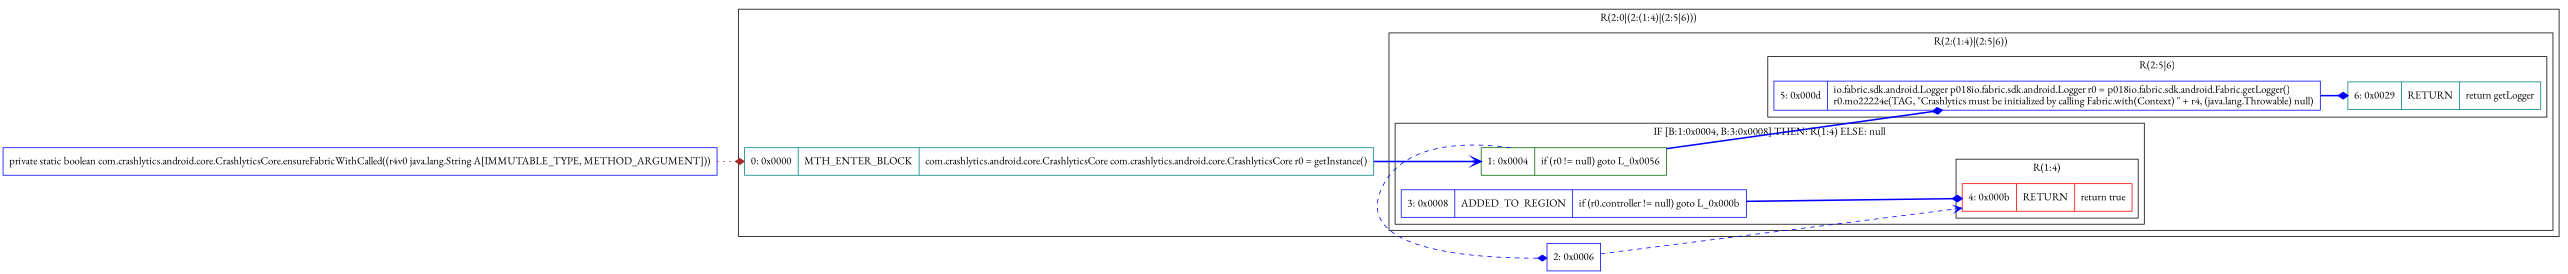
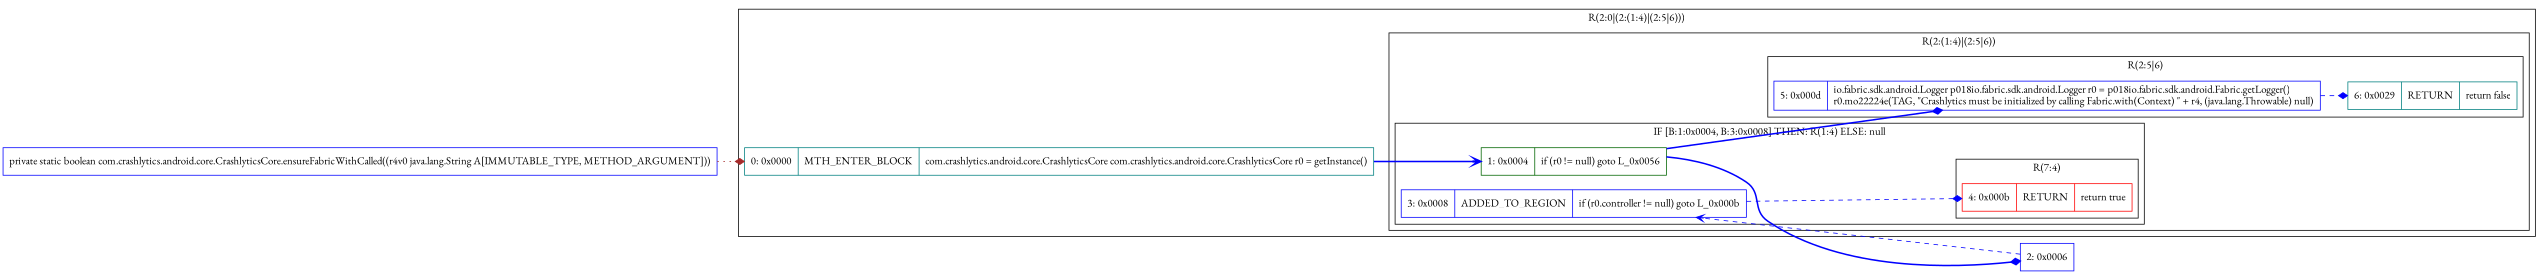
(2500, 95) -> (2488, 95)
(2329, 96) -> (2329, 96)
(2047, 168) -> (2047, 168)
(1850, 200) -> (1850, 200)
(1380, 214) -> (1822, 247)
(1698, 242) -> (1910, 242)
